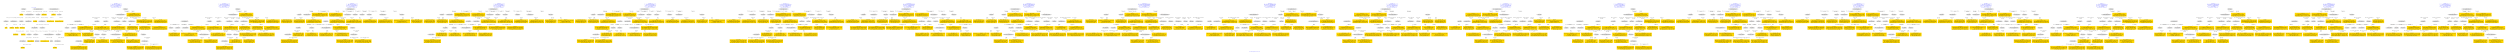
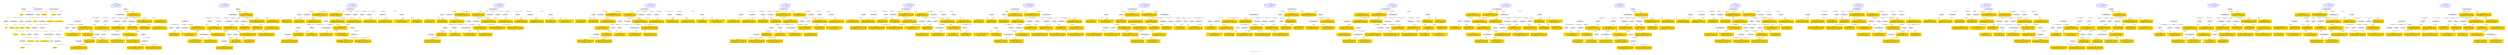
none -> (28, 28)
